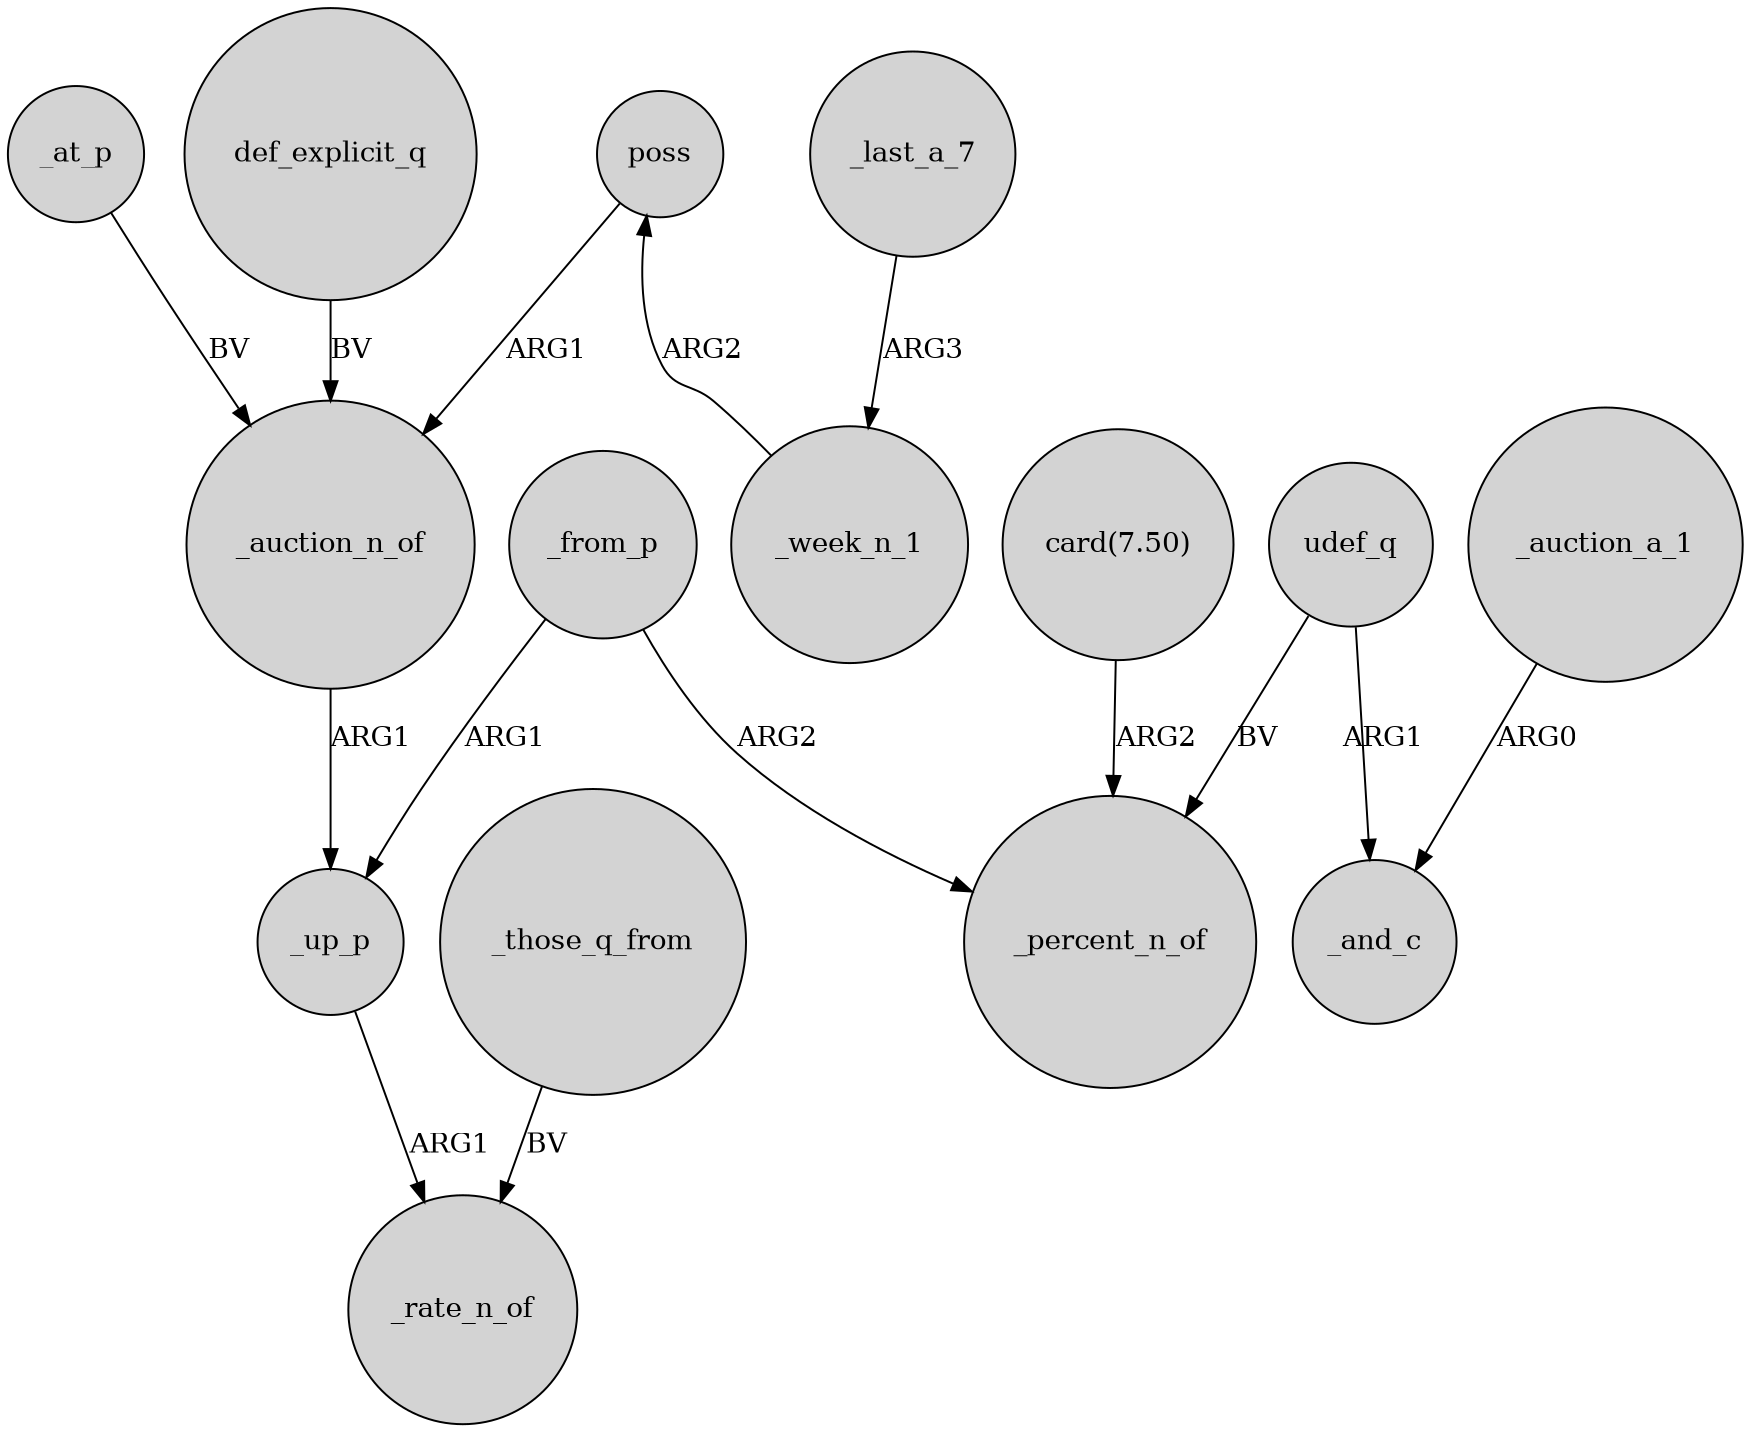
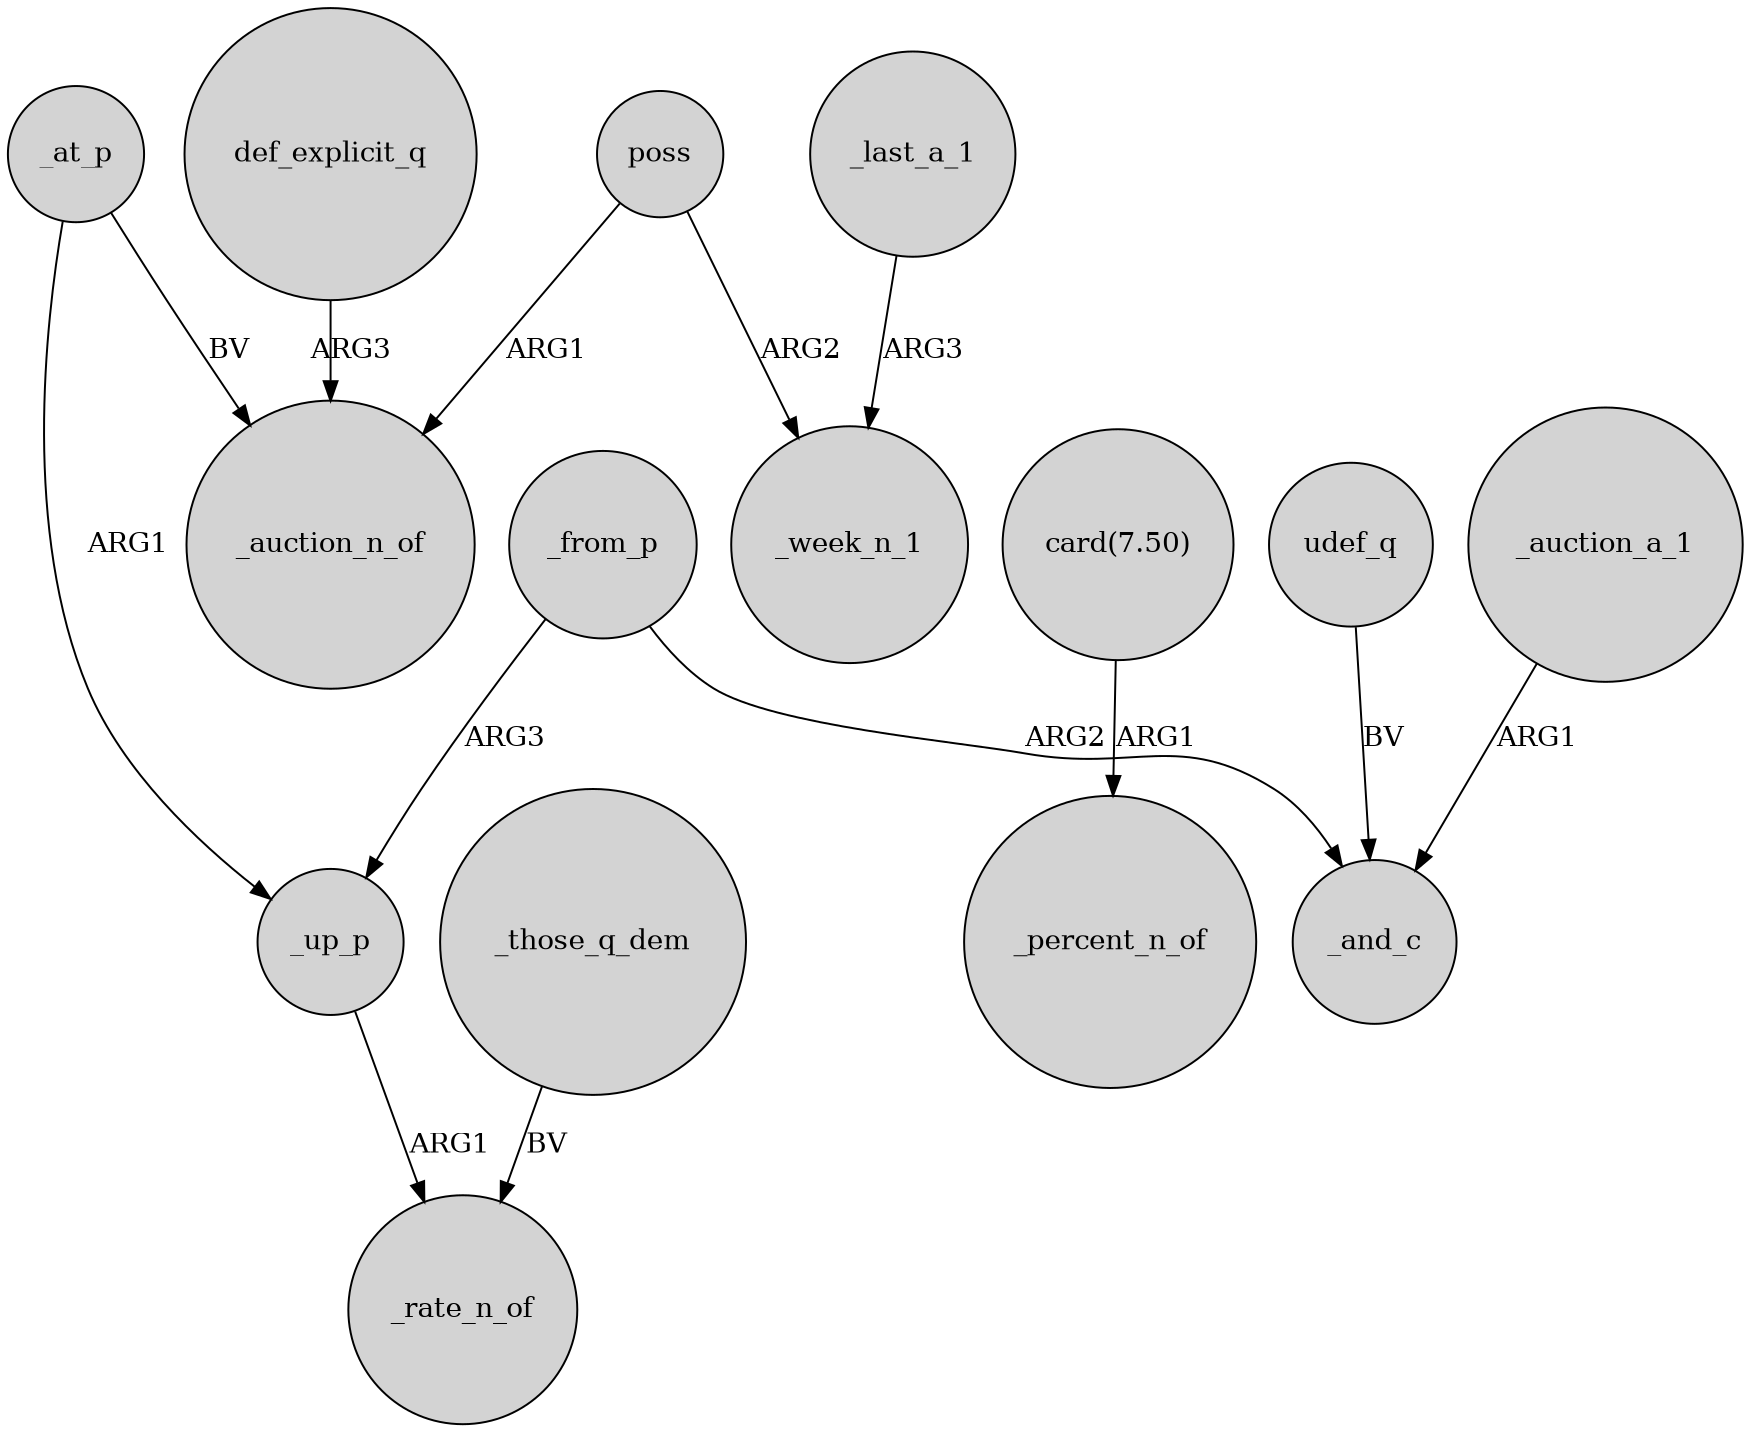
(913, 154) -> (913, 154)
(351, 351) -> (351, 351)
(665, 370) -> (738, 315)
(1252, 708) -> none
(505, 739) -> (505, 739)
(1157, 739) -> (1157, 739)
(1384, 739) -> (1384, 739)
(1537, 739) -> (1537, 739)
(331, 769) -> (59, 587)
(775, 784) -> (990, 748)
(593, 942) -> (593, 942)
